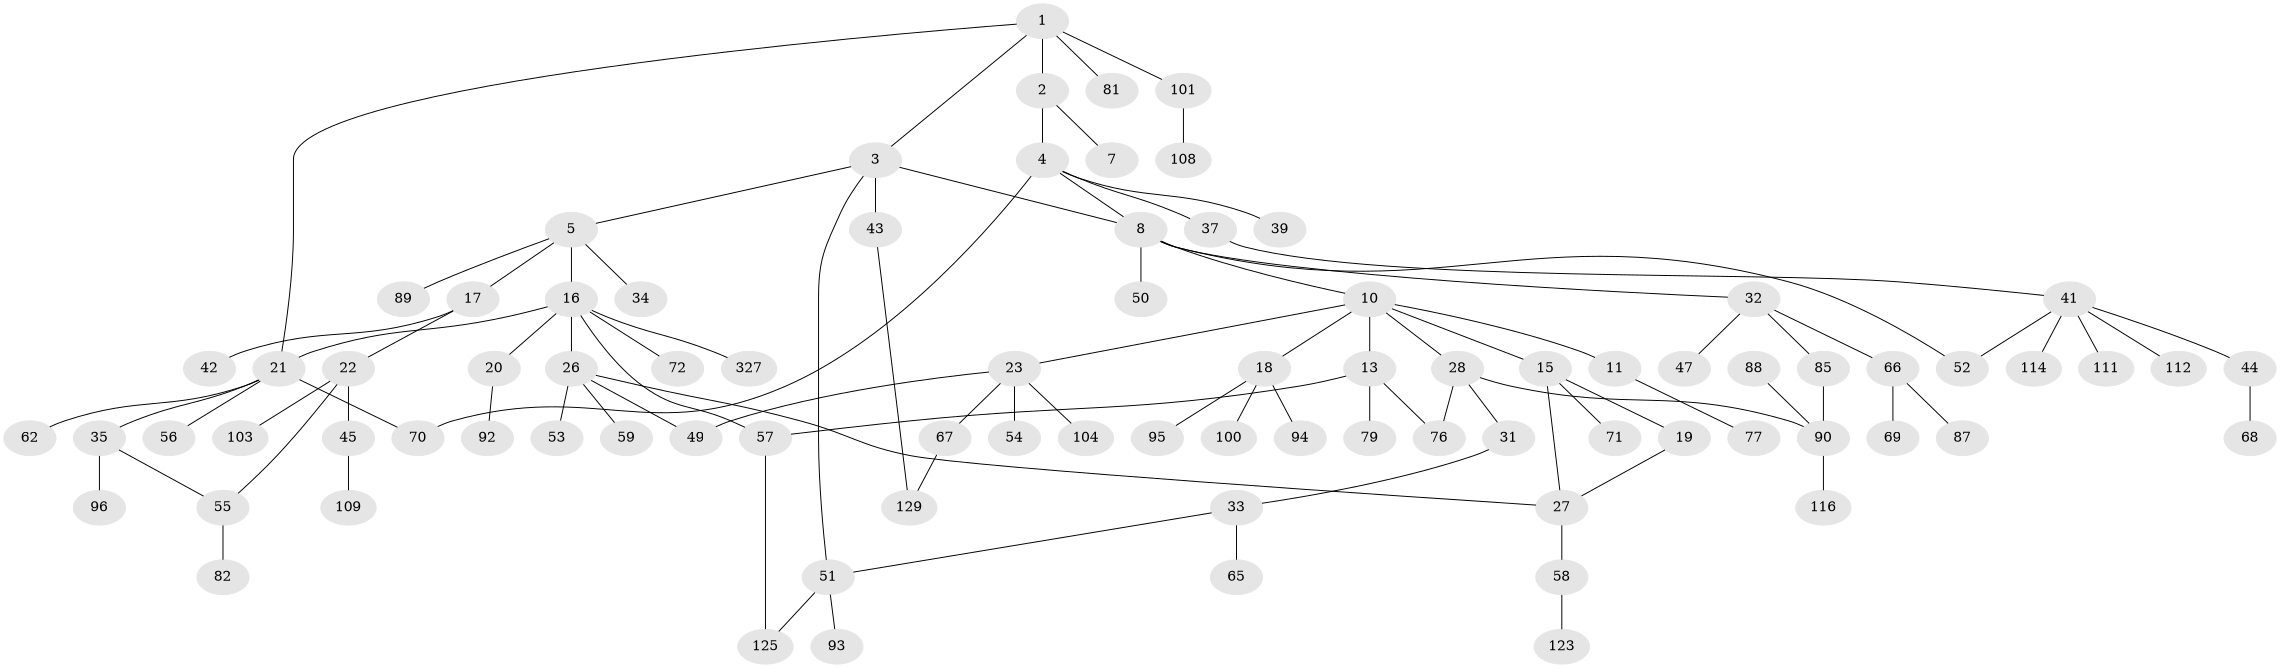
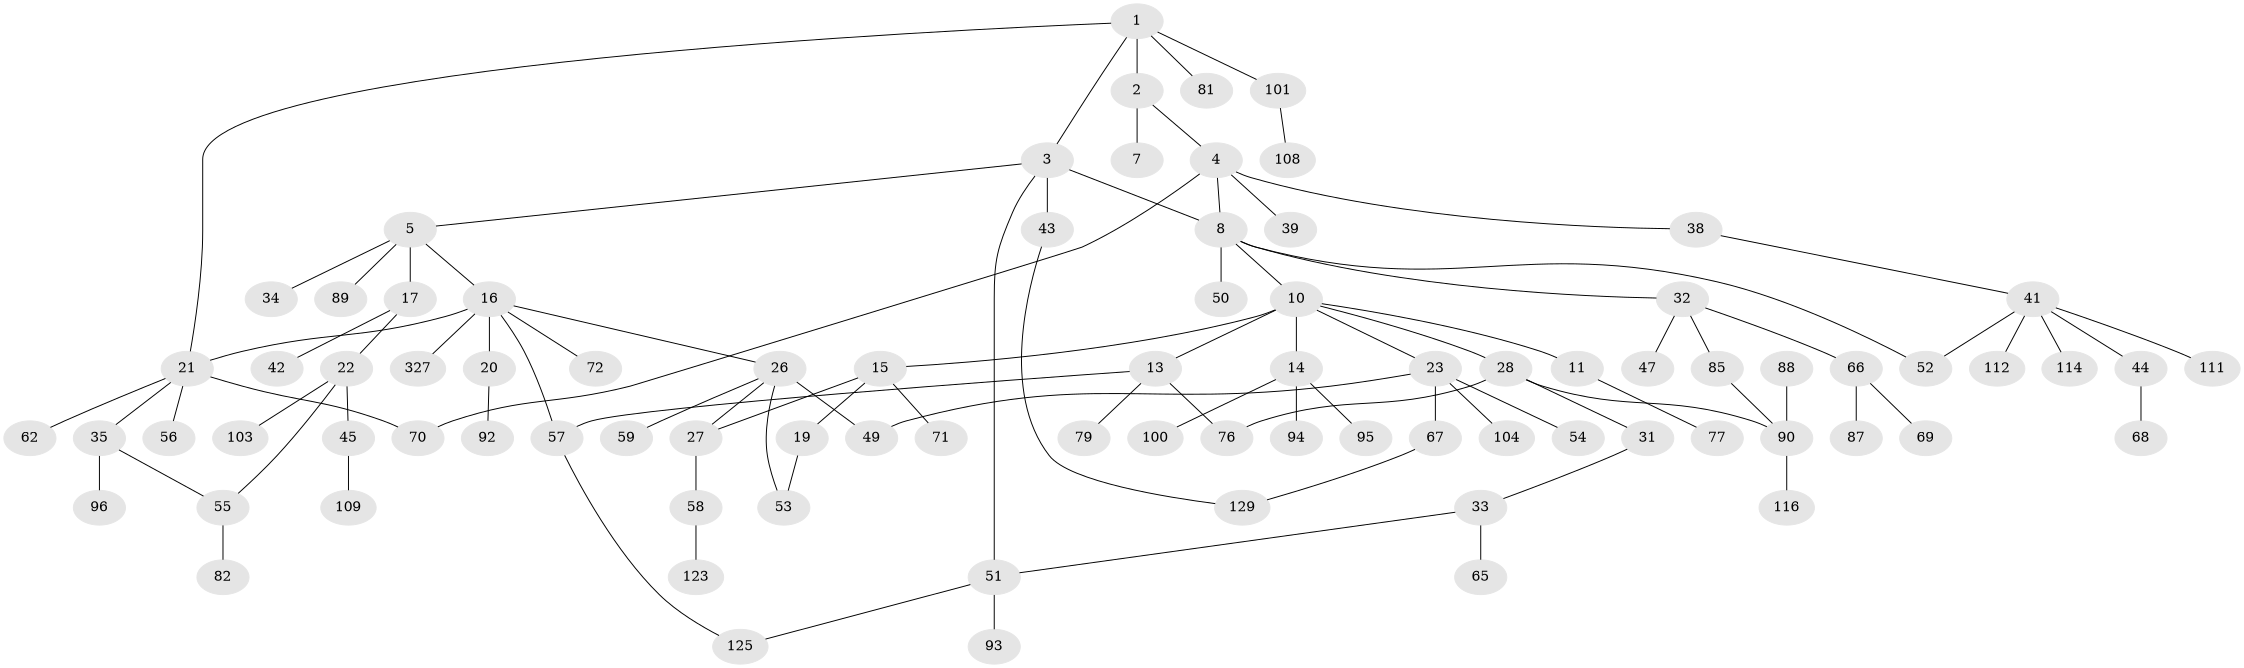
(1210, 230) -> (1696, 230)
(1265, 369) -> (1296, 369)
(1623, 473) -> (793, 473)
